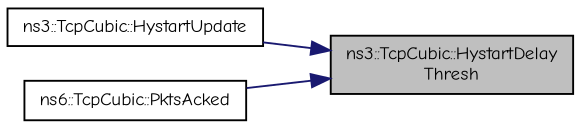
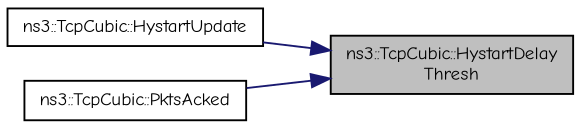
(135, 101) -> (135, 101)
